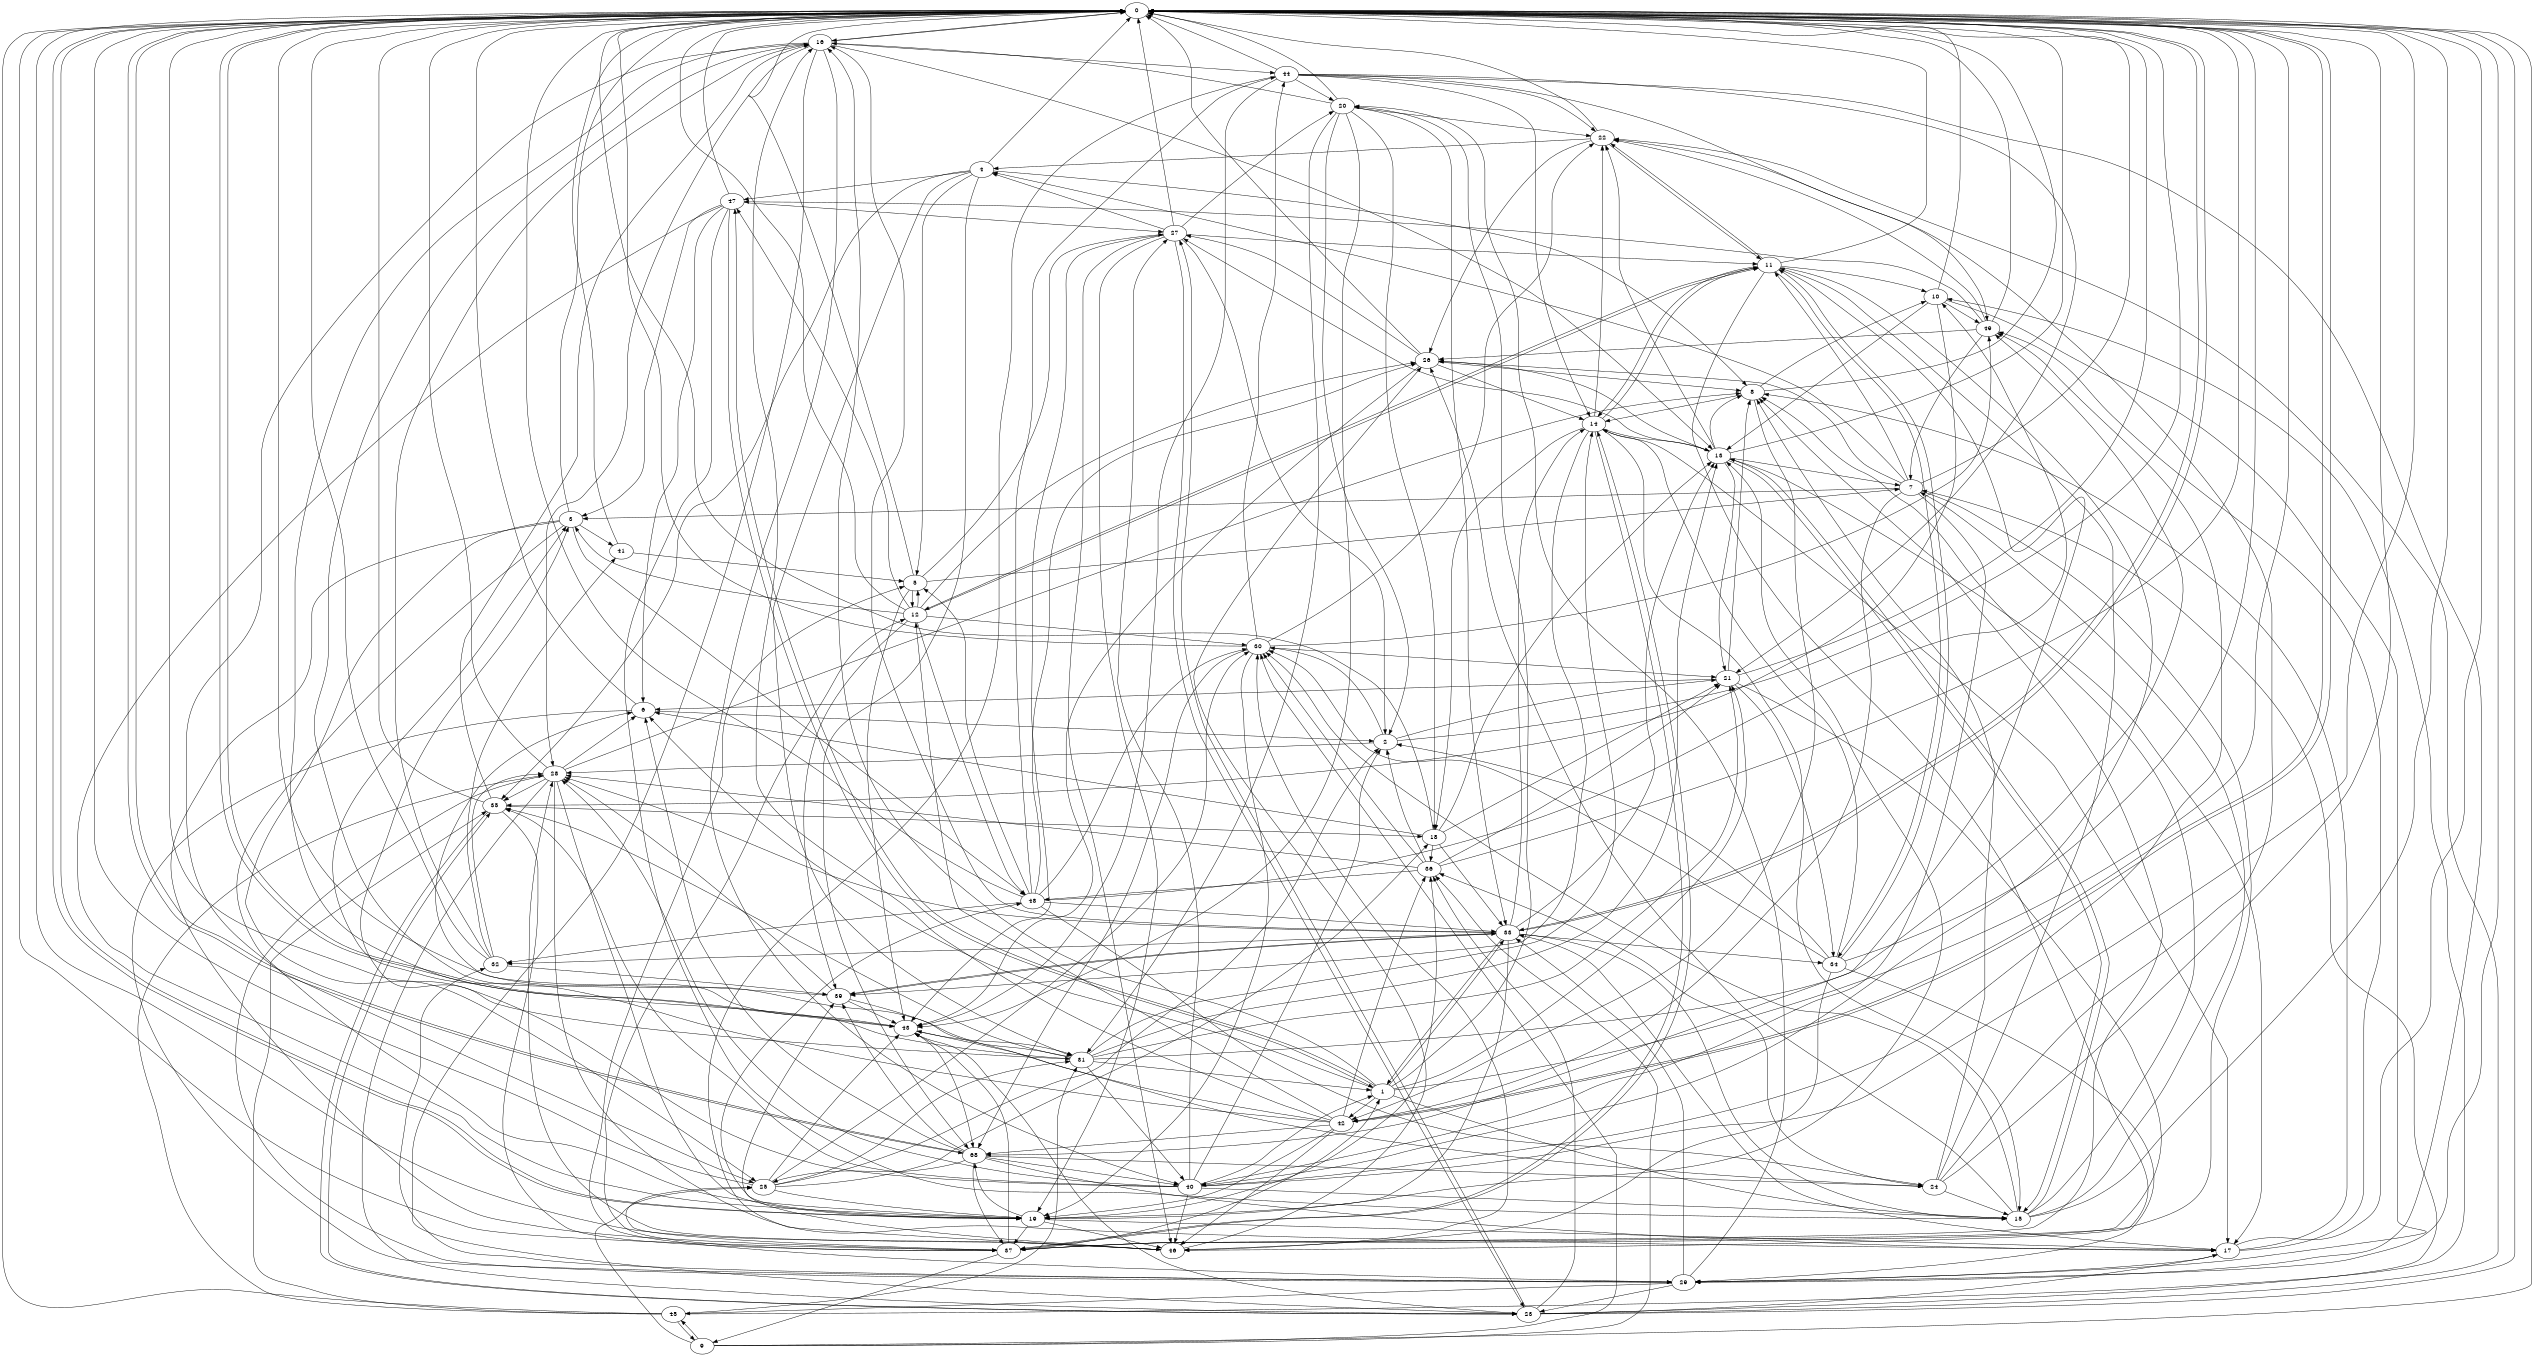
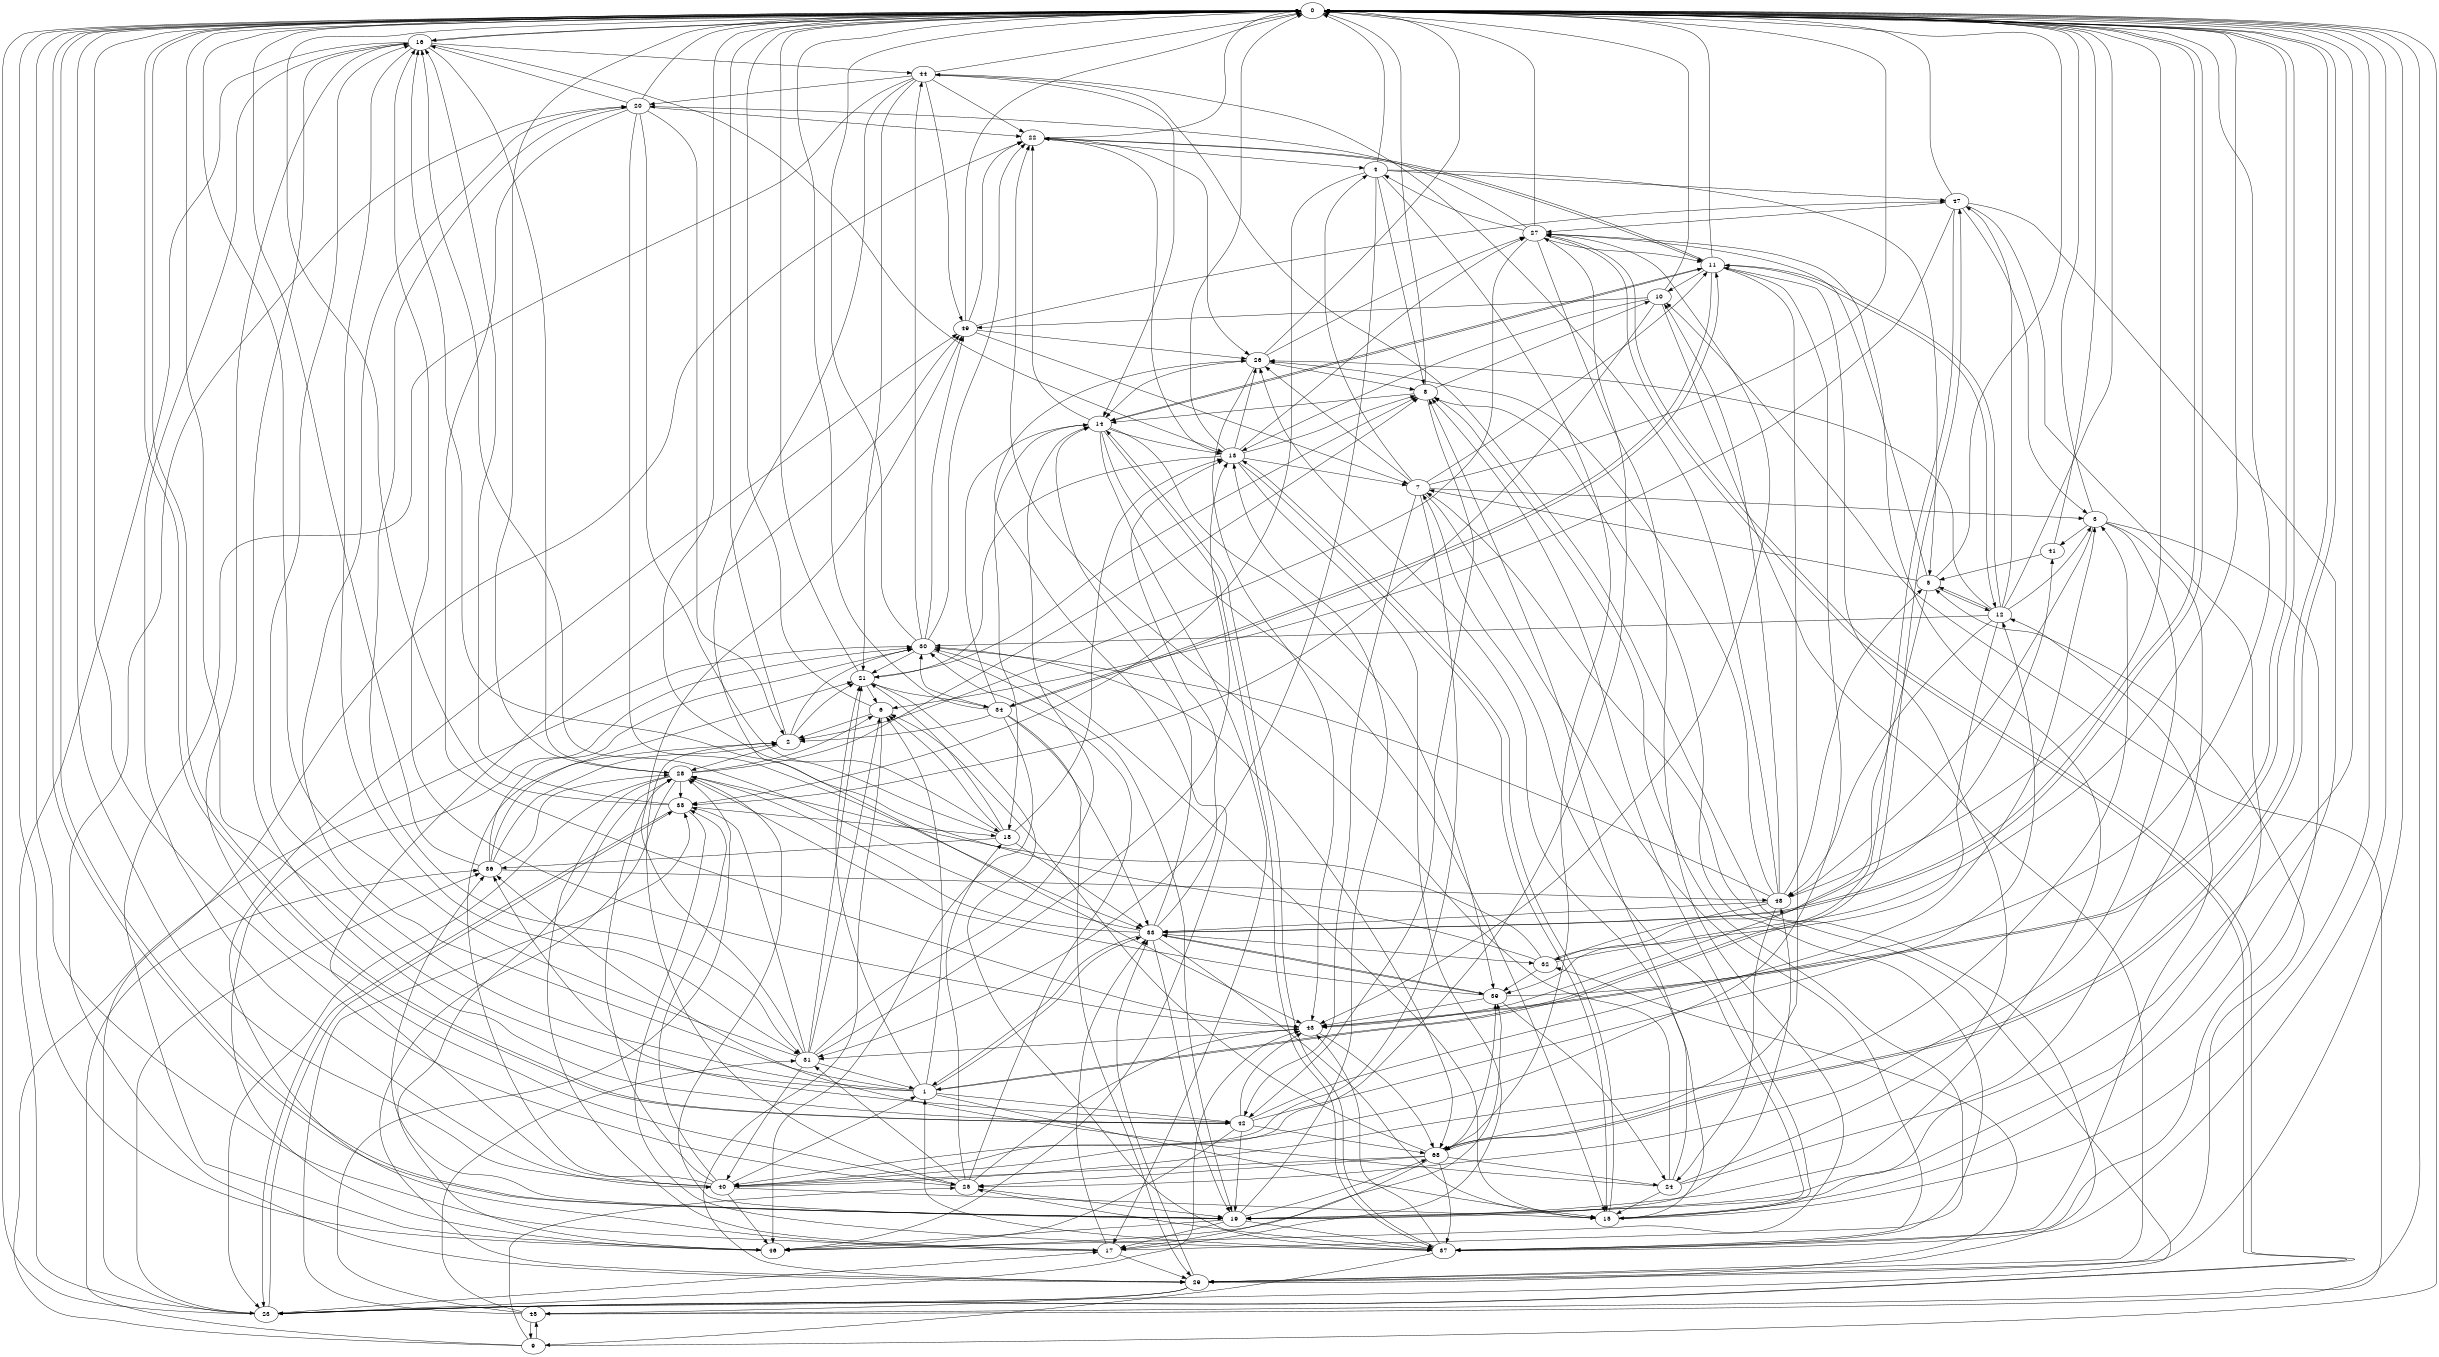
(1669, 948) -> (1092, 808)
(2135, 1149) -> none
